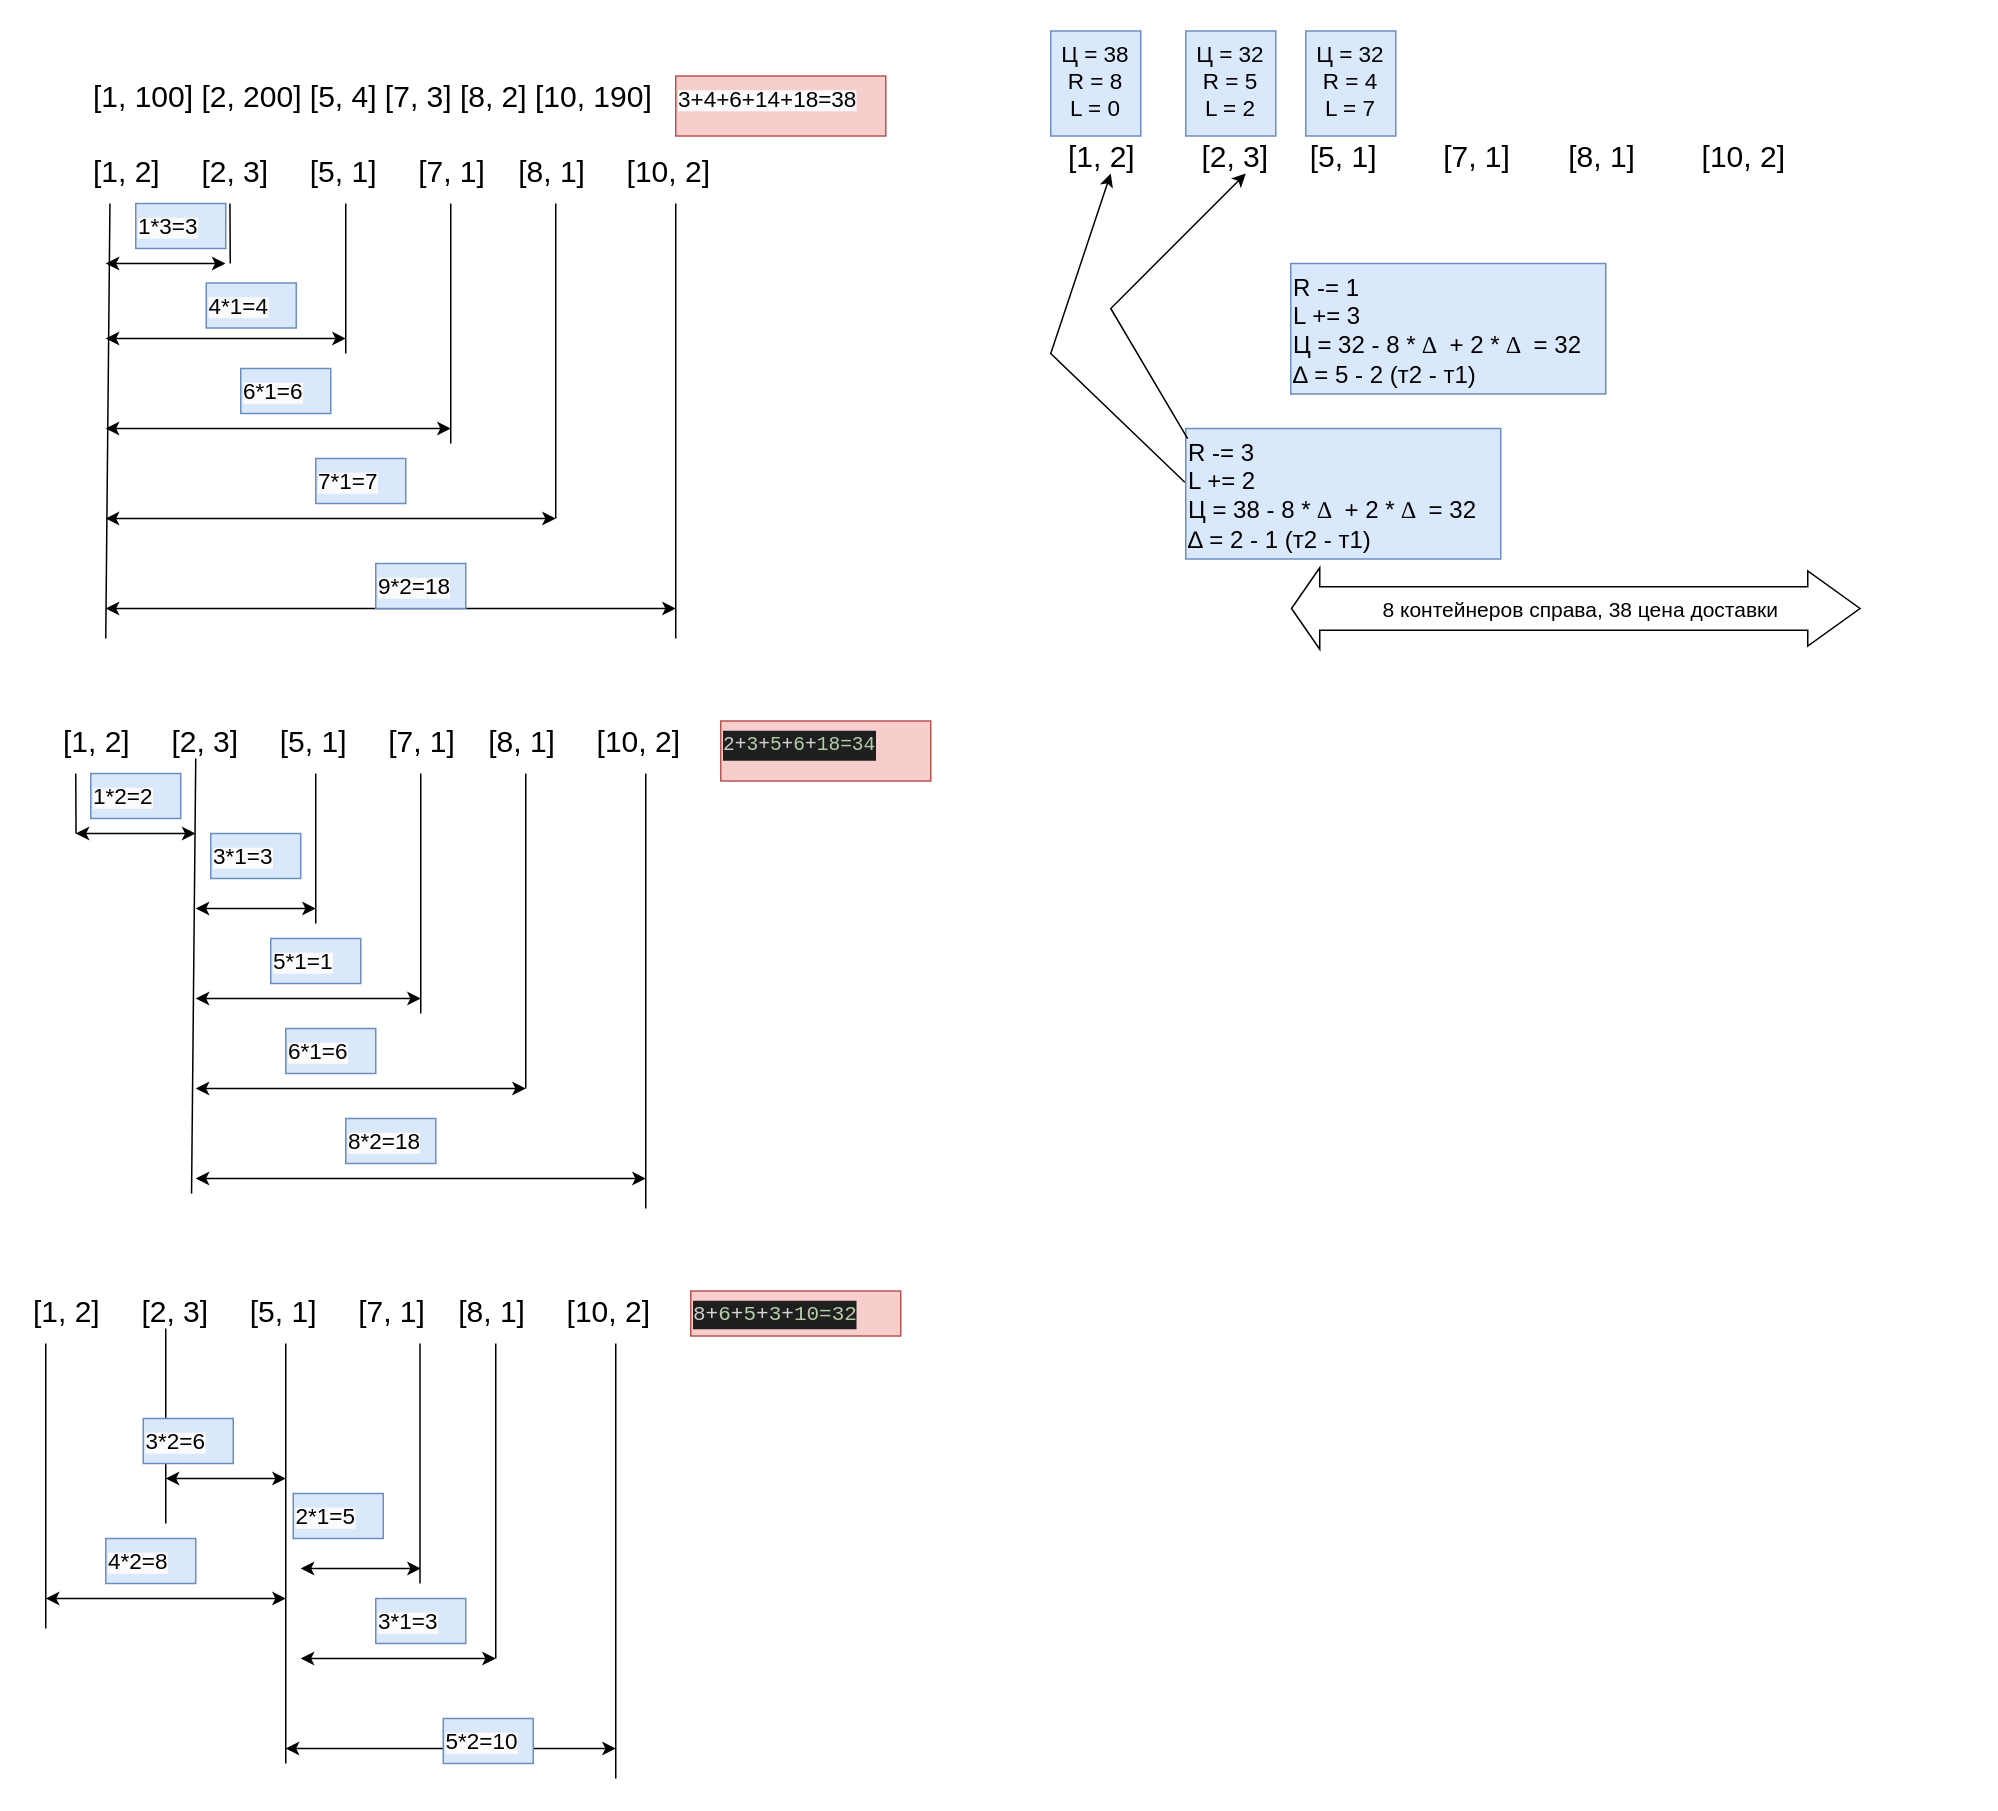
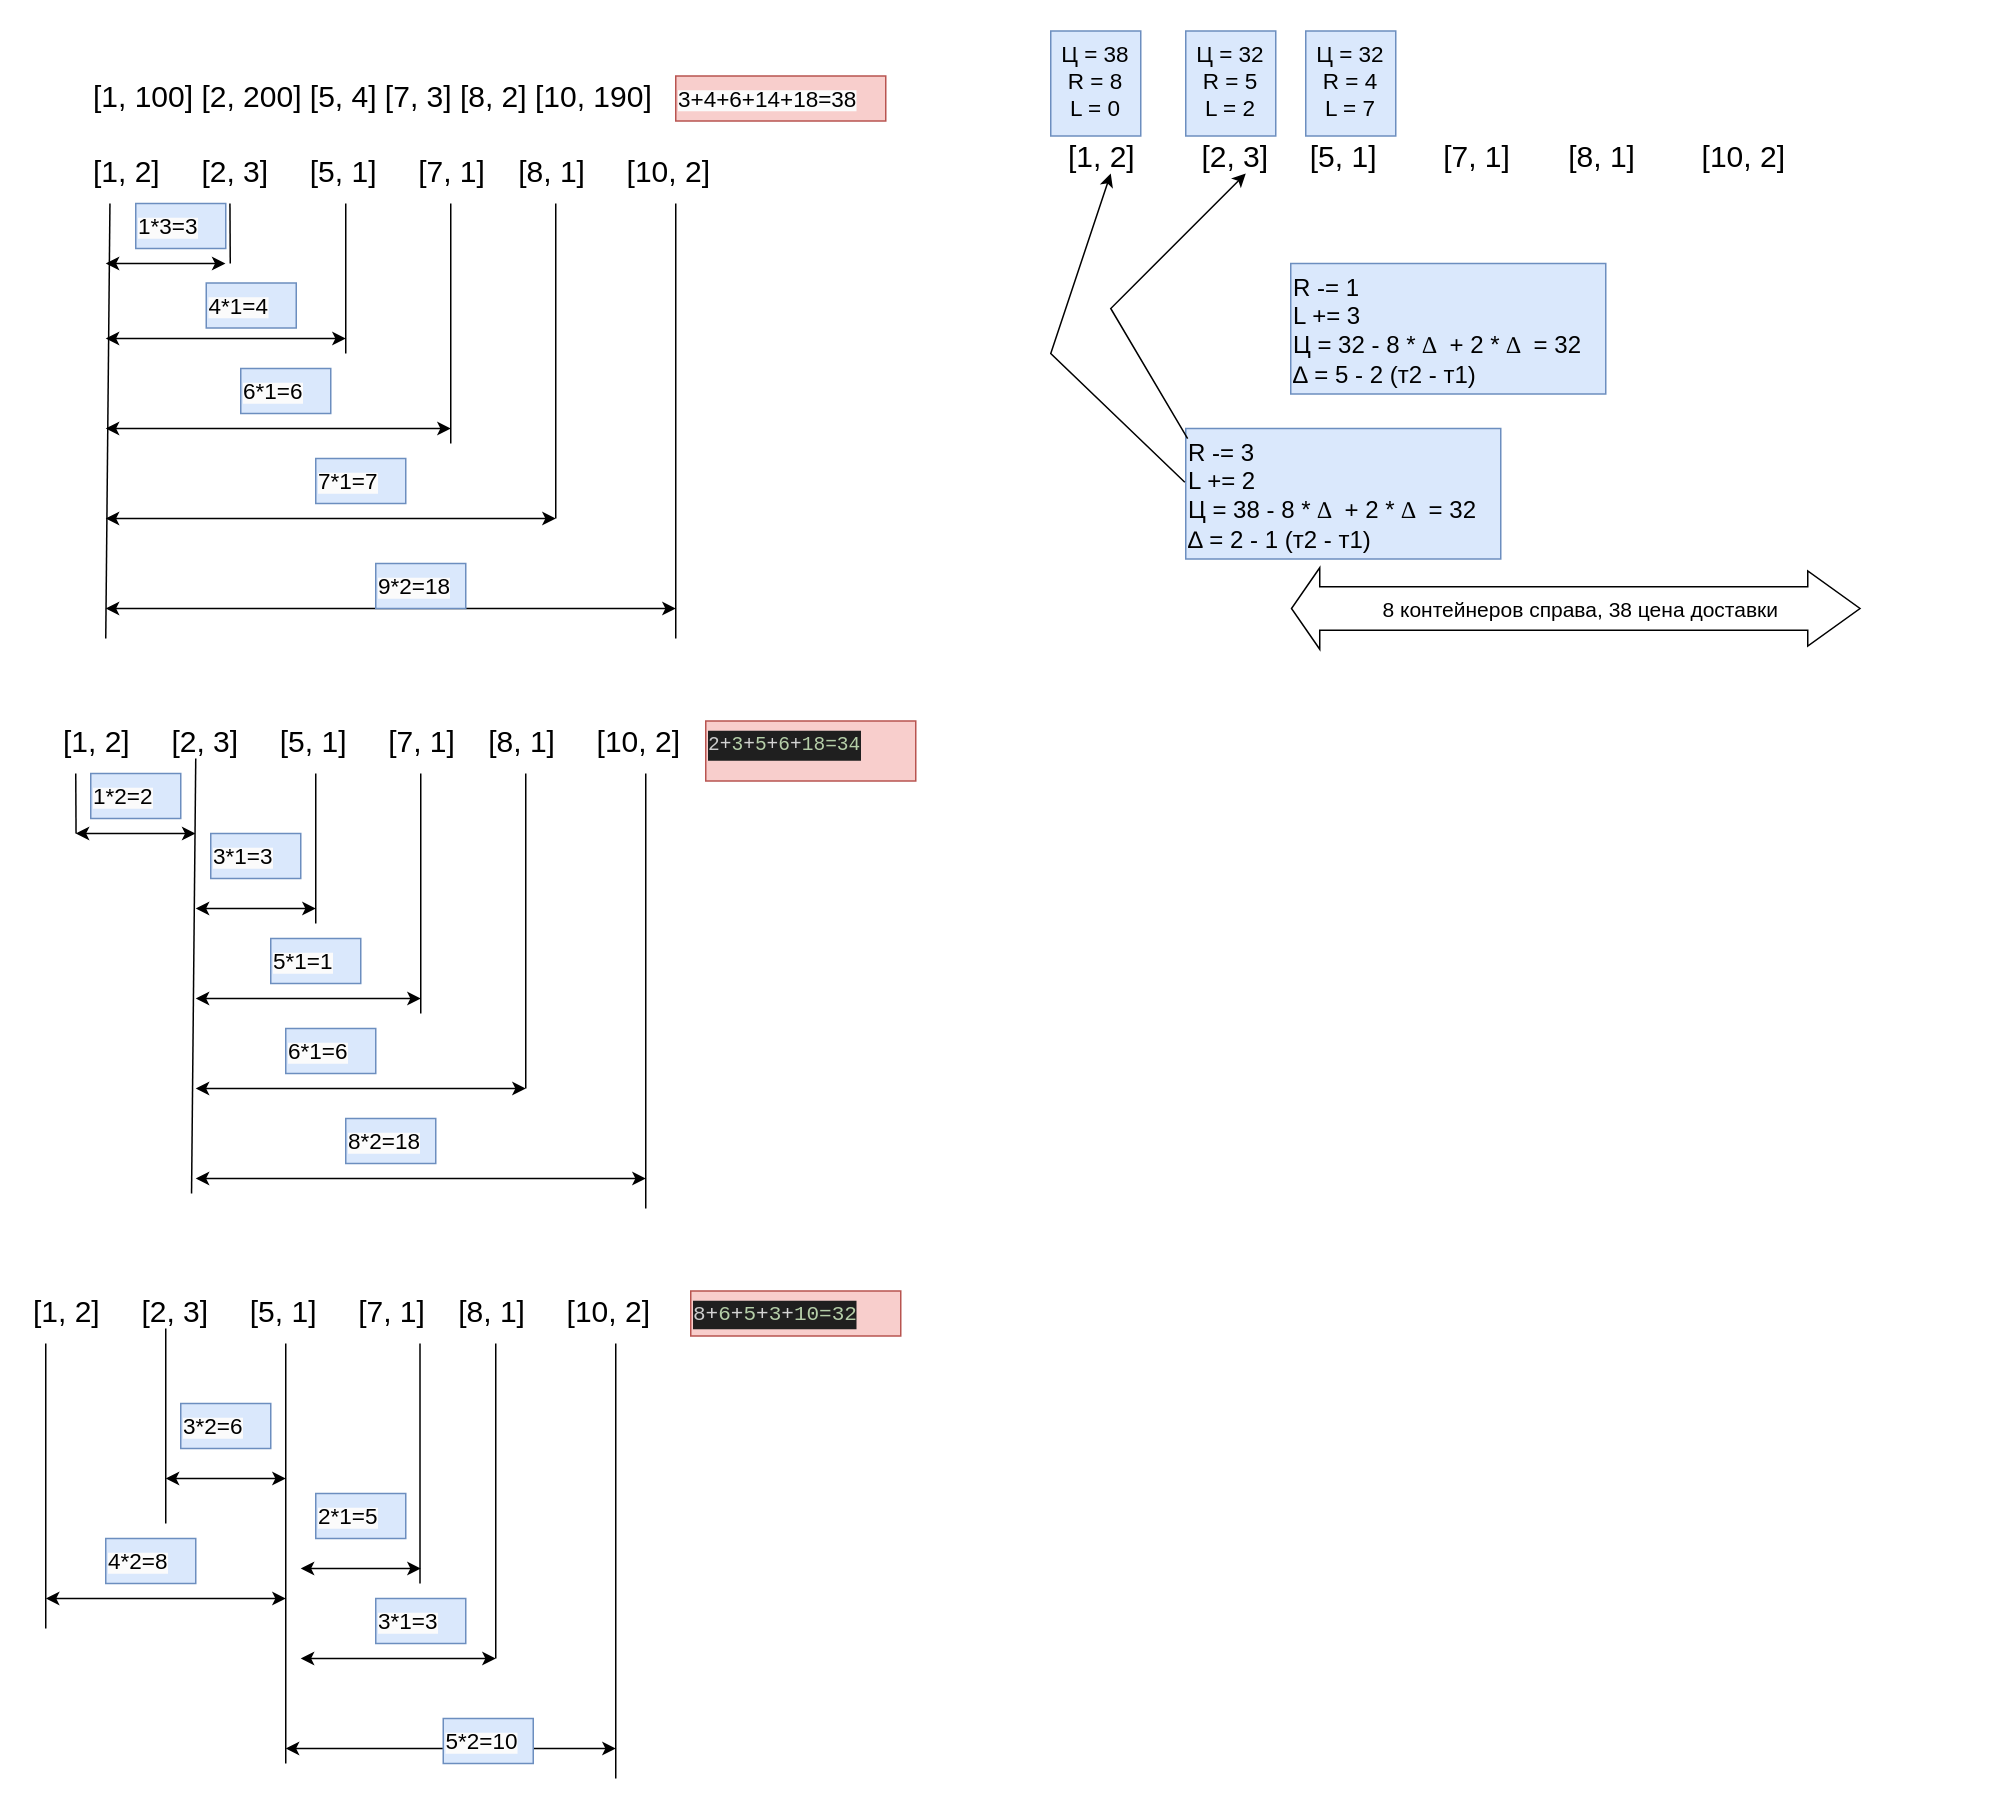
(781, 106) -> (781, 98)
(826, 751) -> (811, 751)
(188, 1441) -> (226, 1426)
(338, 1516) -> (361, 1516)
